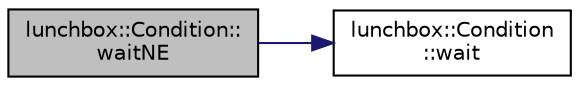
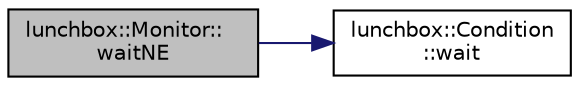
(133, 43) -> (133, 43)
